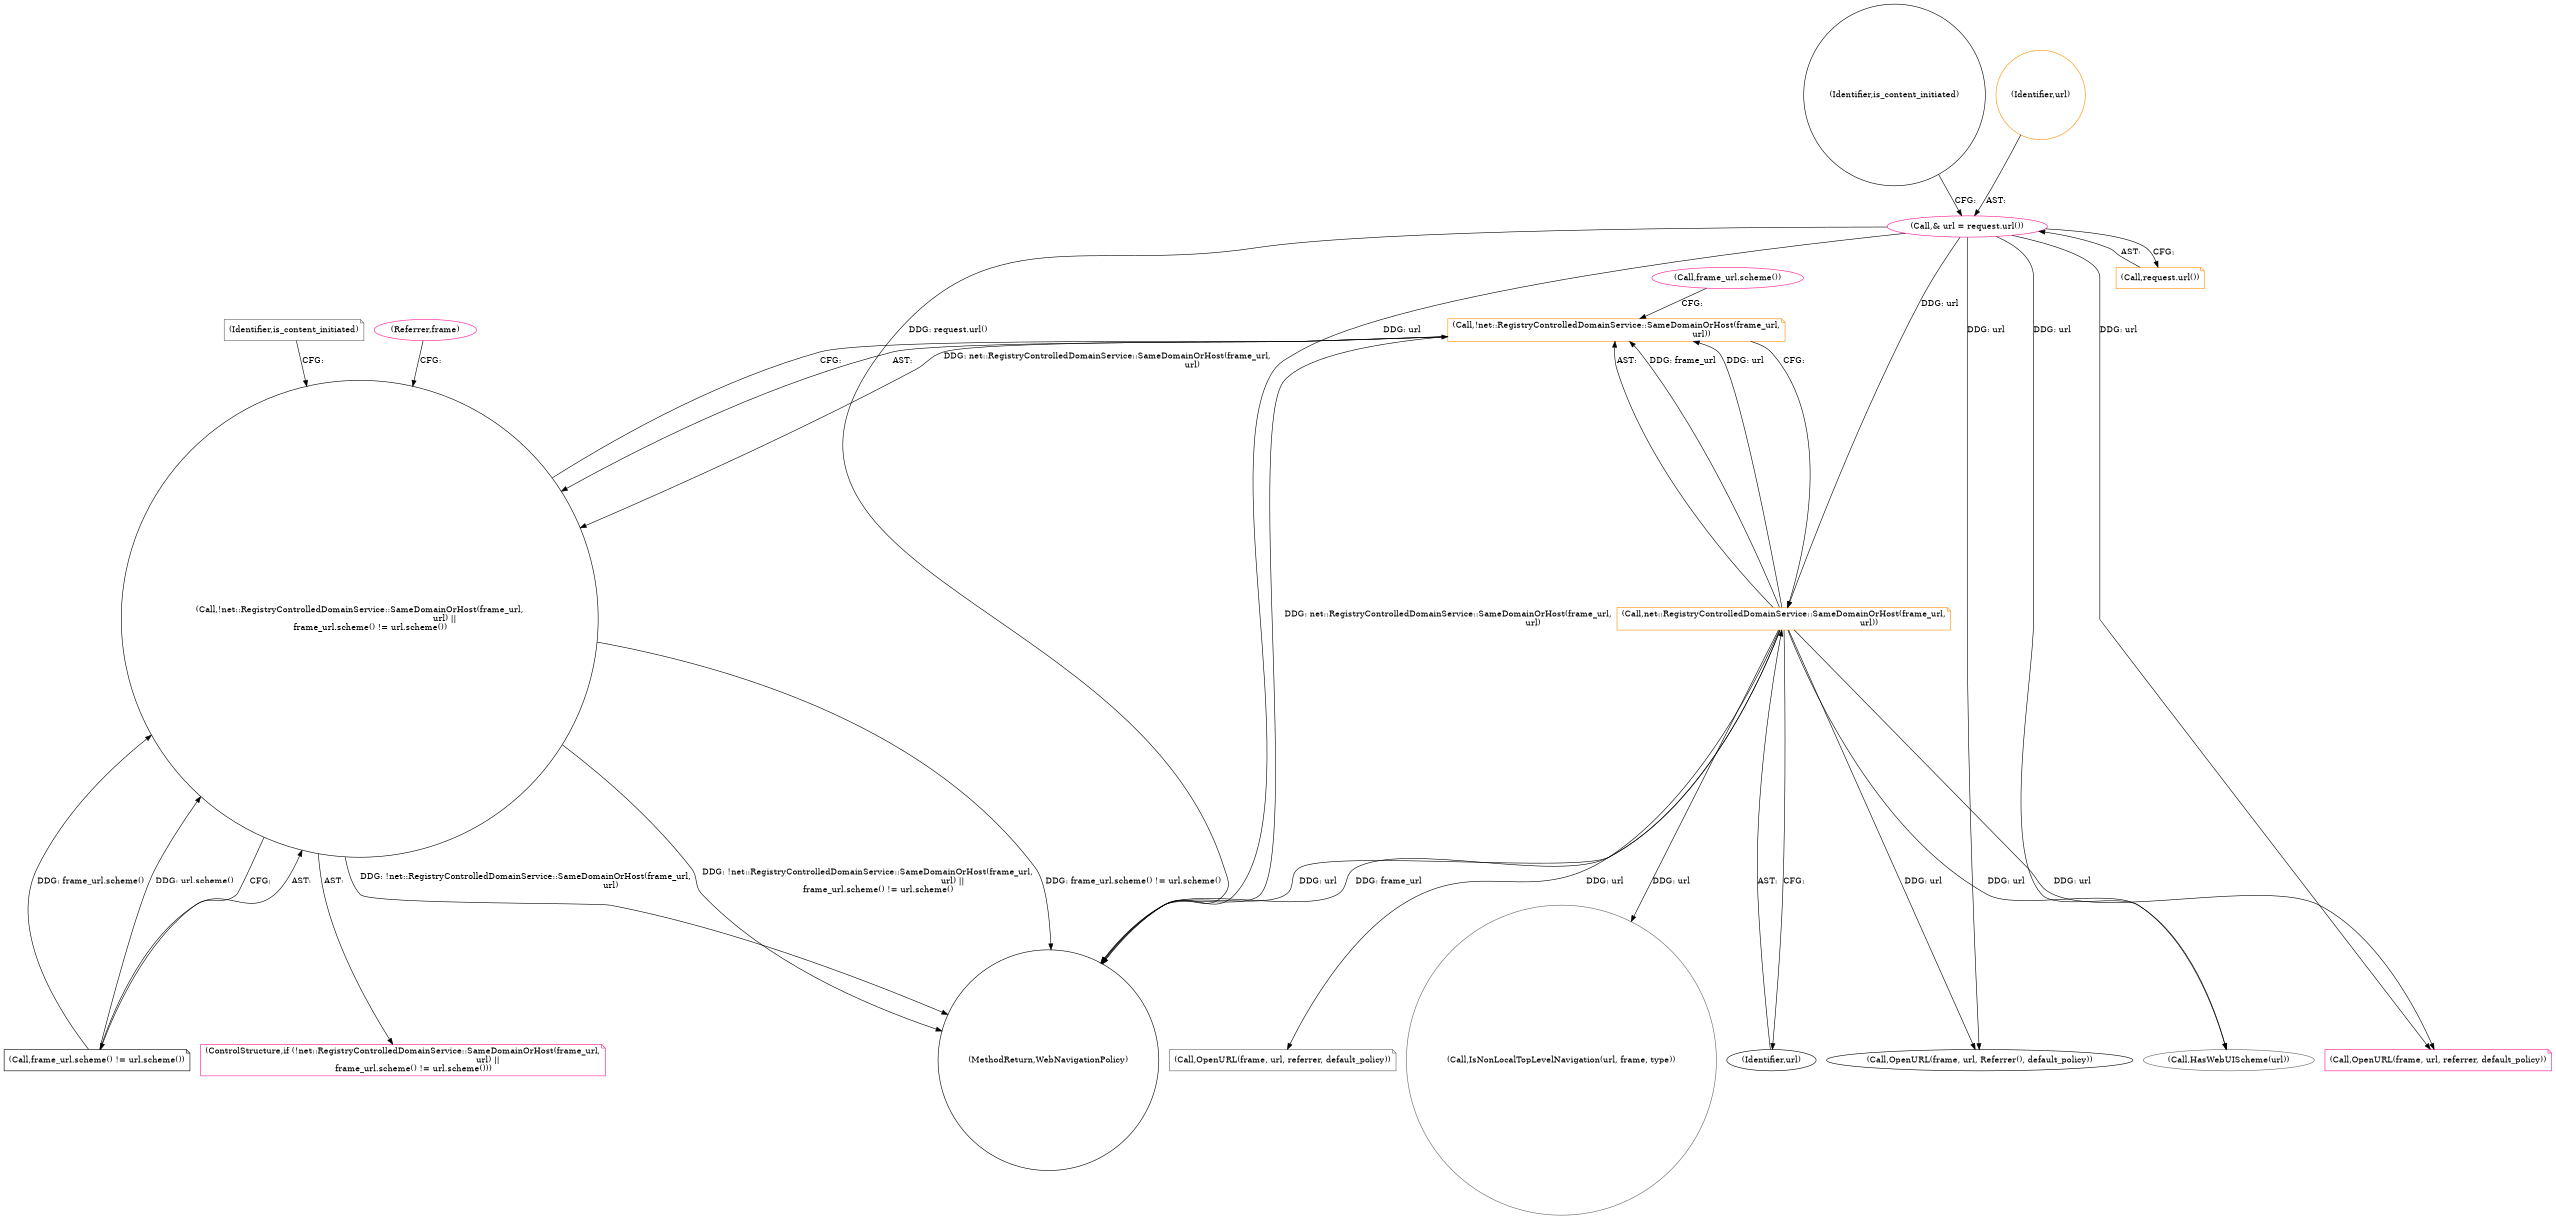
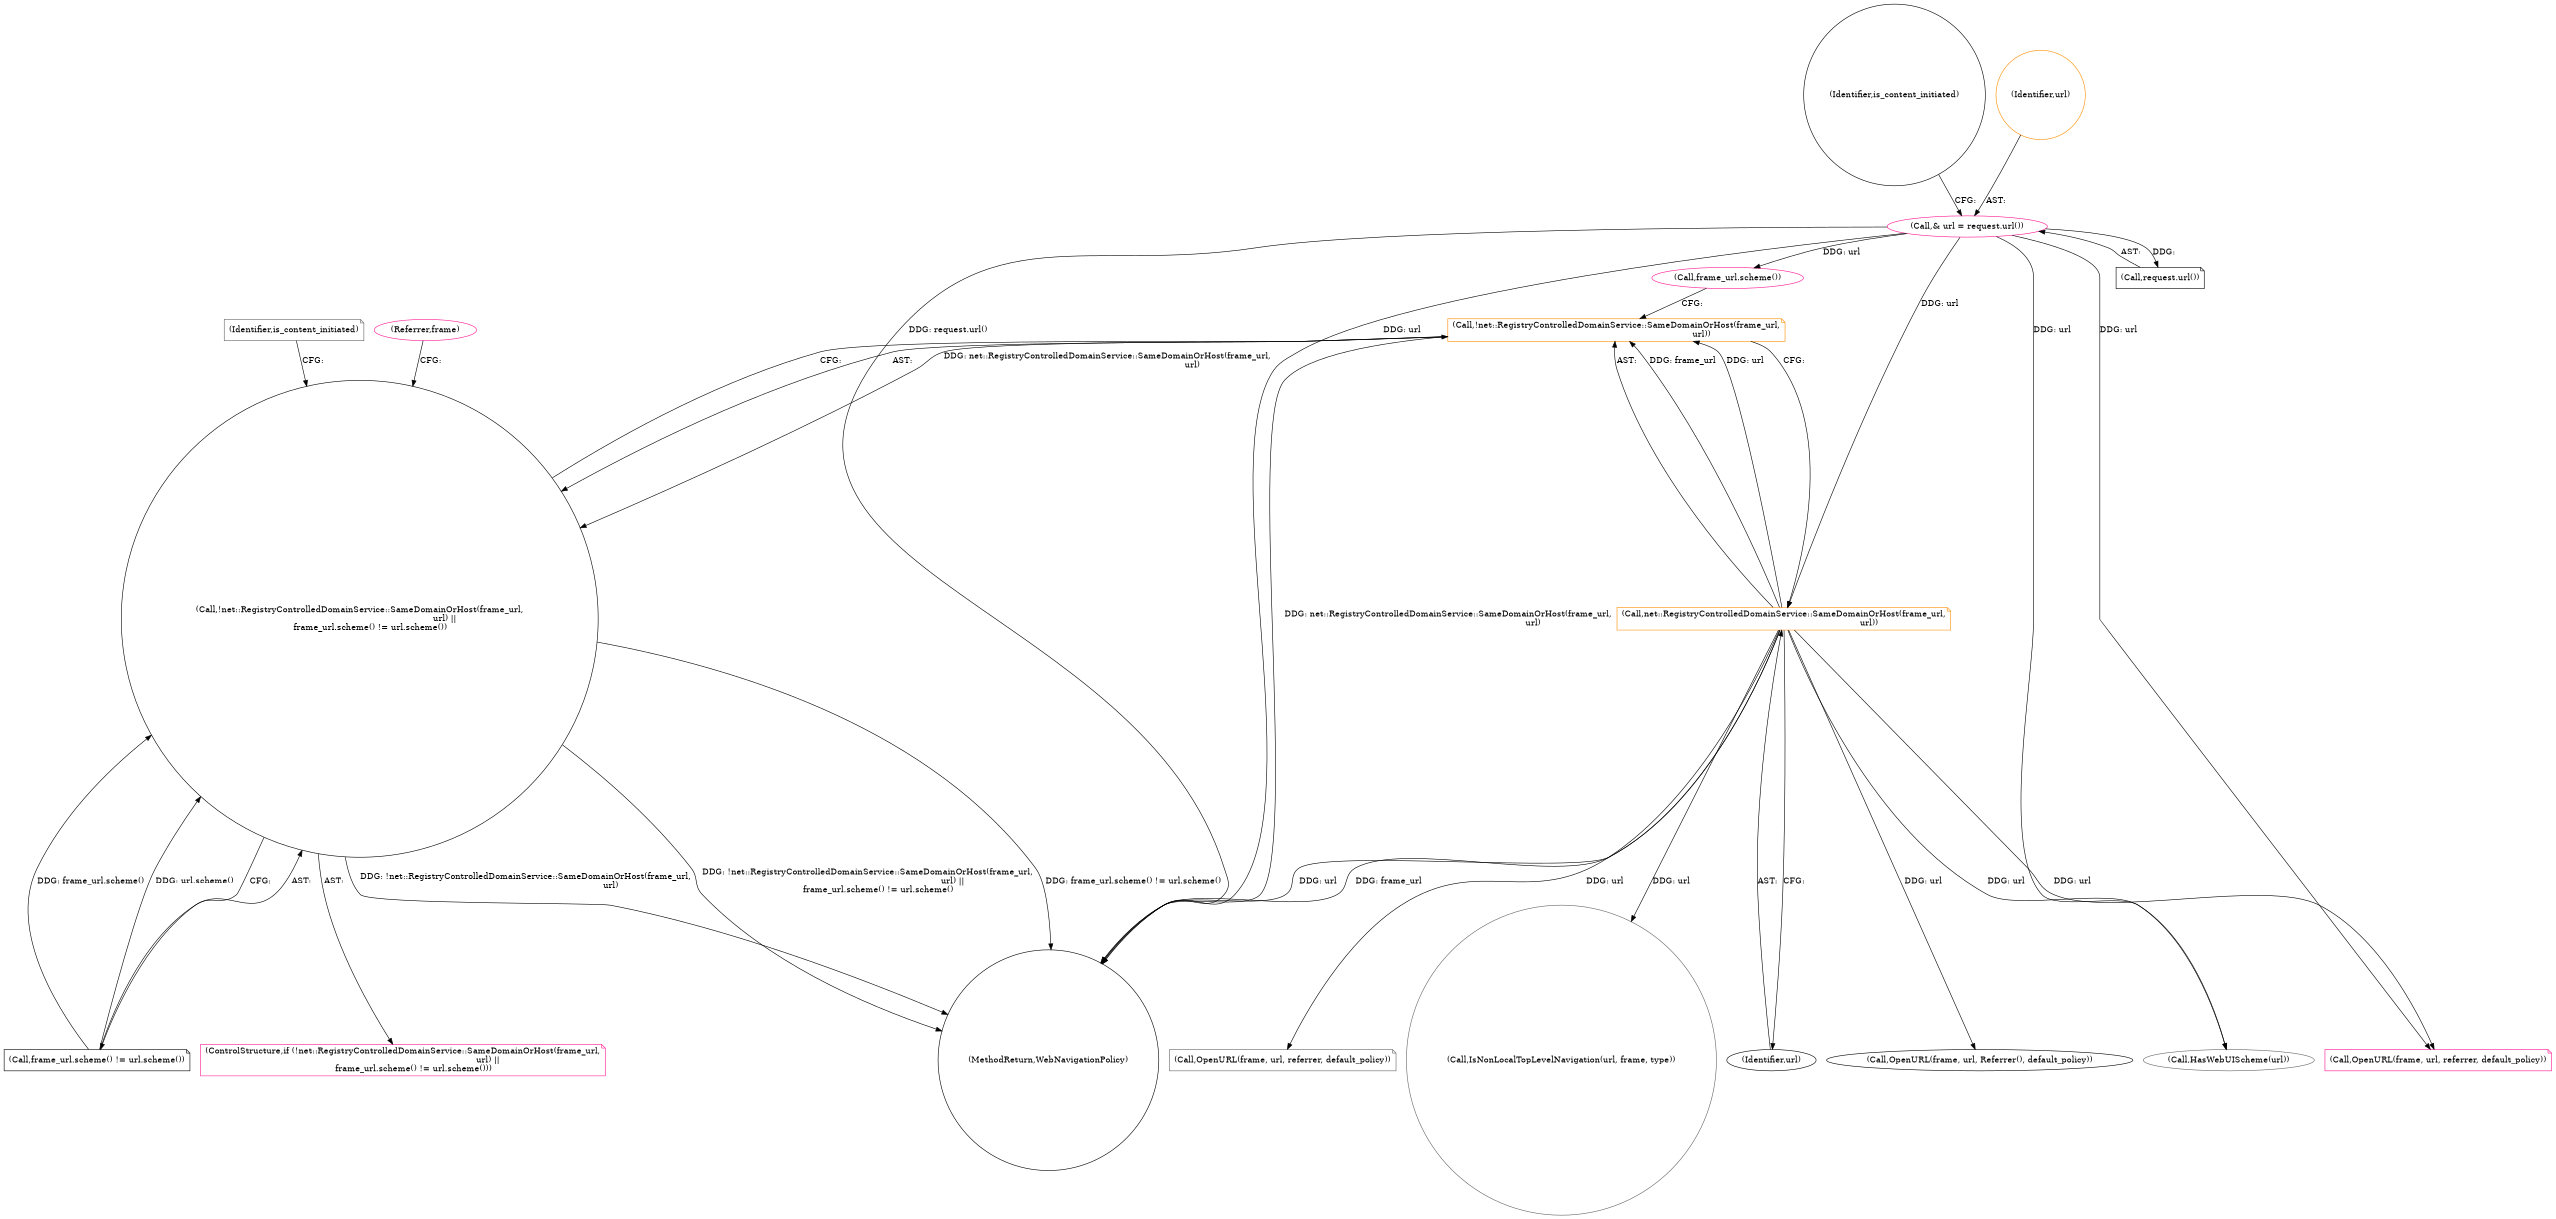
(2165, 252) -> (2165, 252)
(2160, 278) -> (2160, 278)
(1967, 641) -> (1833, 246)
